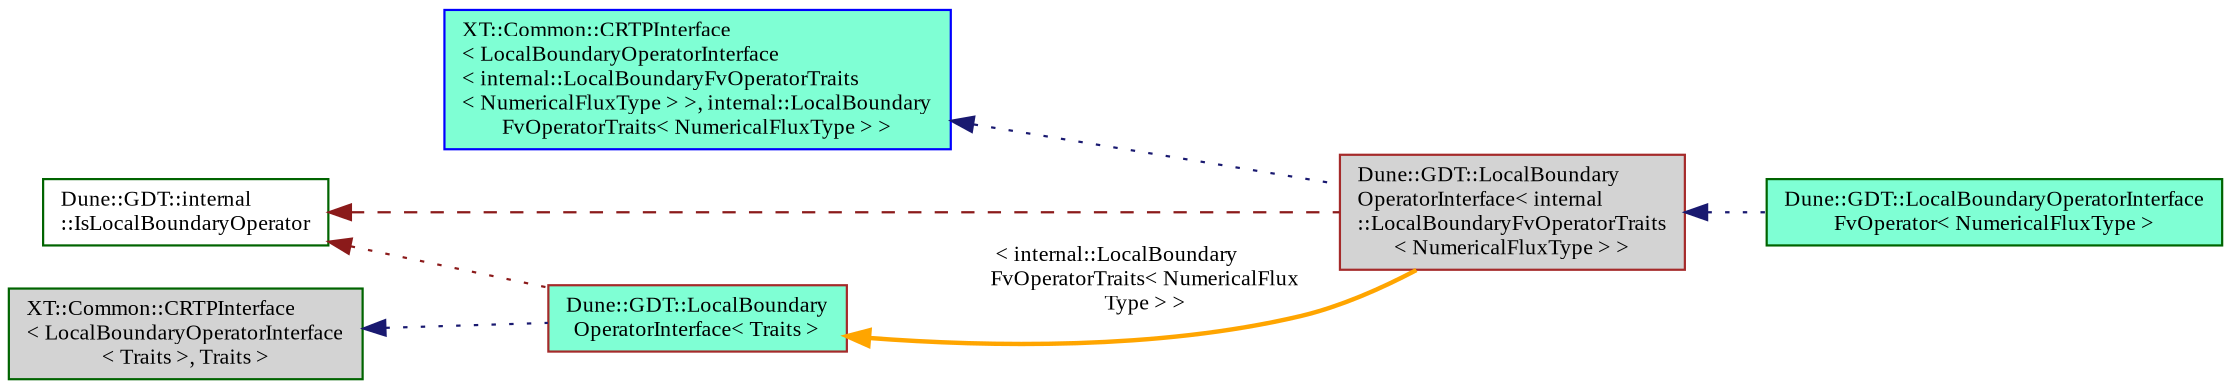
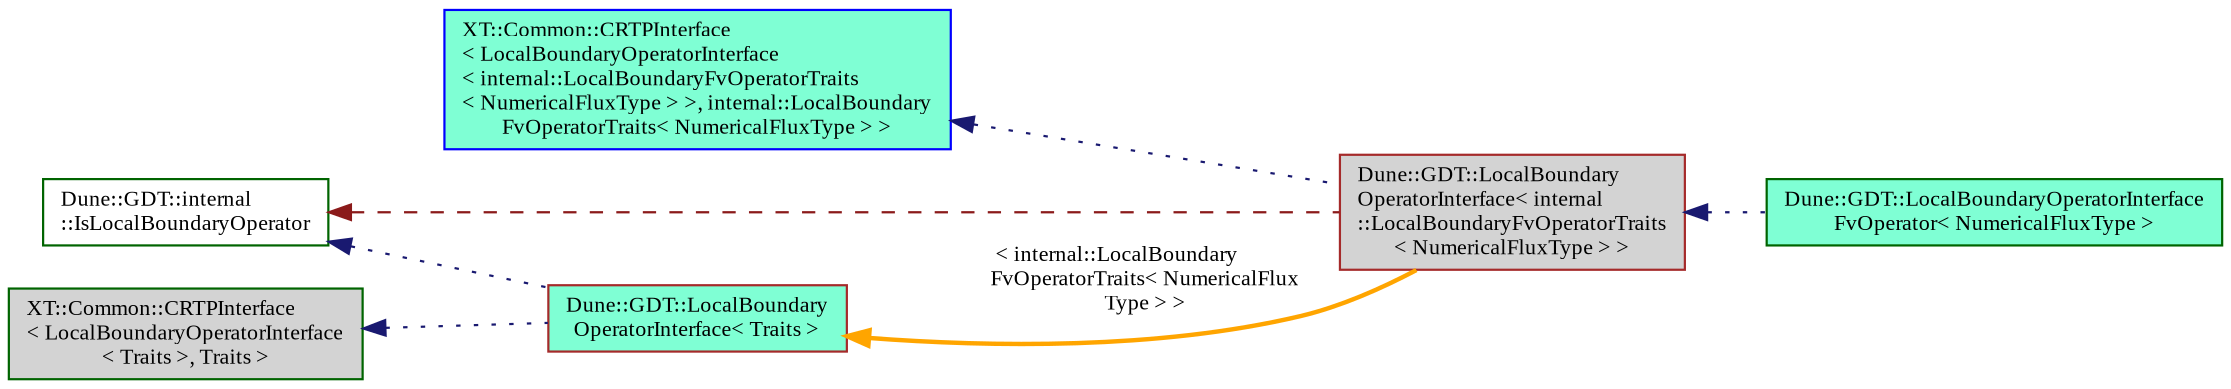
(449, 267) -> (449, 267)
